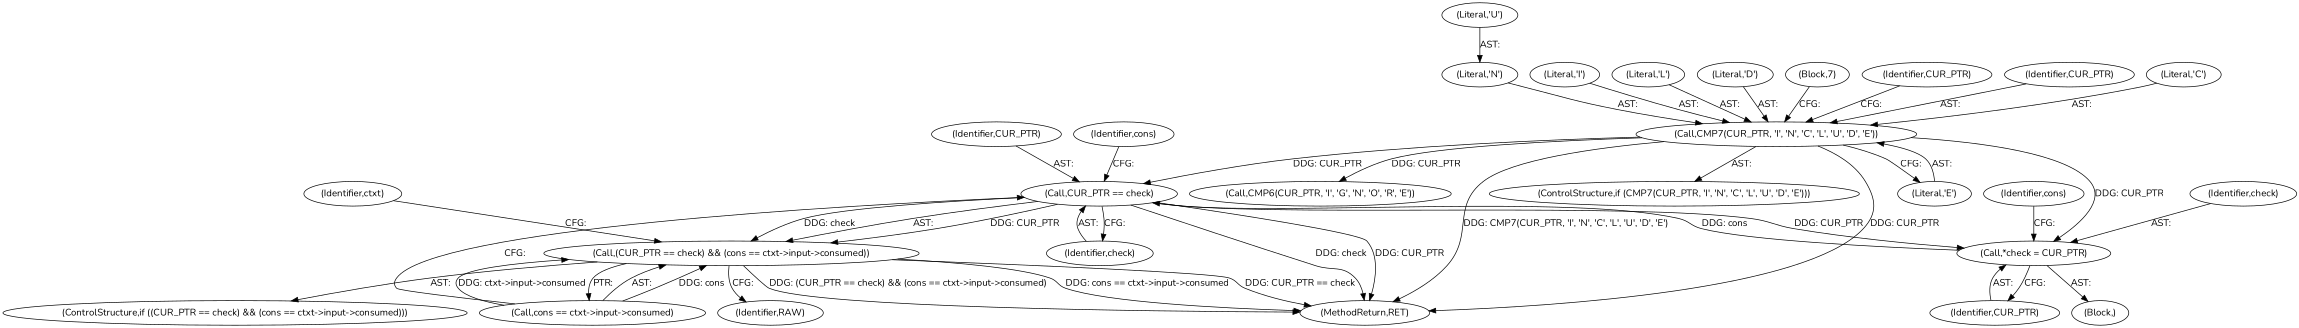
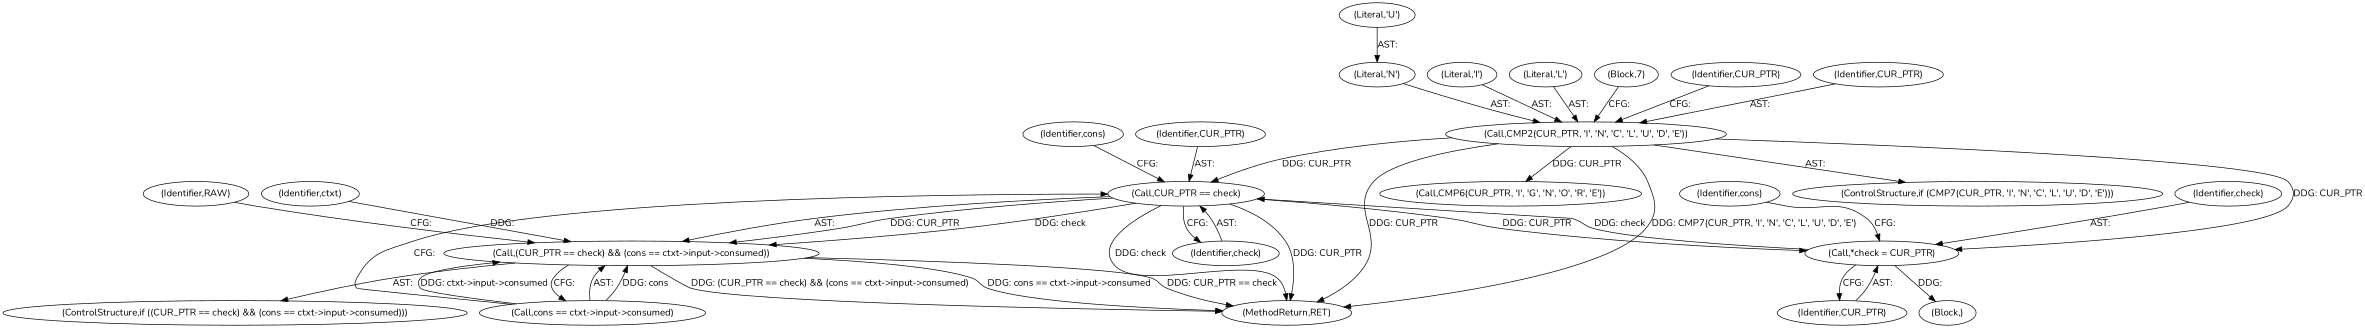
(1735, 75) -> none
(2184, 75) -> none
(1776, 134) -> (1586, 134)
(1935, 194) -> none
(577, 224) -> (504, 224)
(1725, 224) -> (1620, 224)
(604, 283) -> (565, 283)
(730, 283) -> (381, 224)
(2082, 283) -> (1931, 283)
